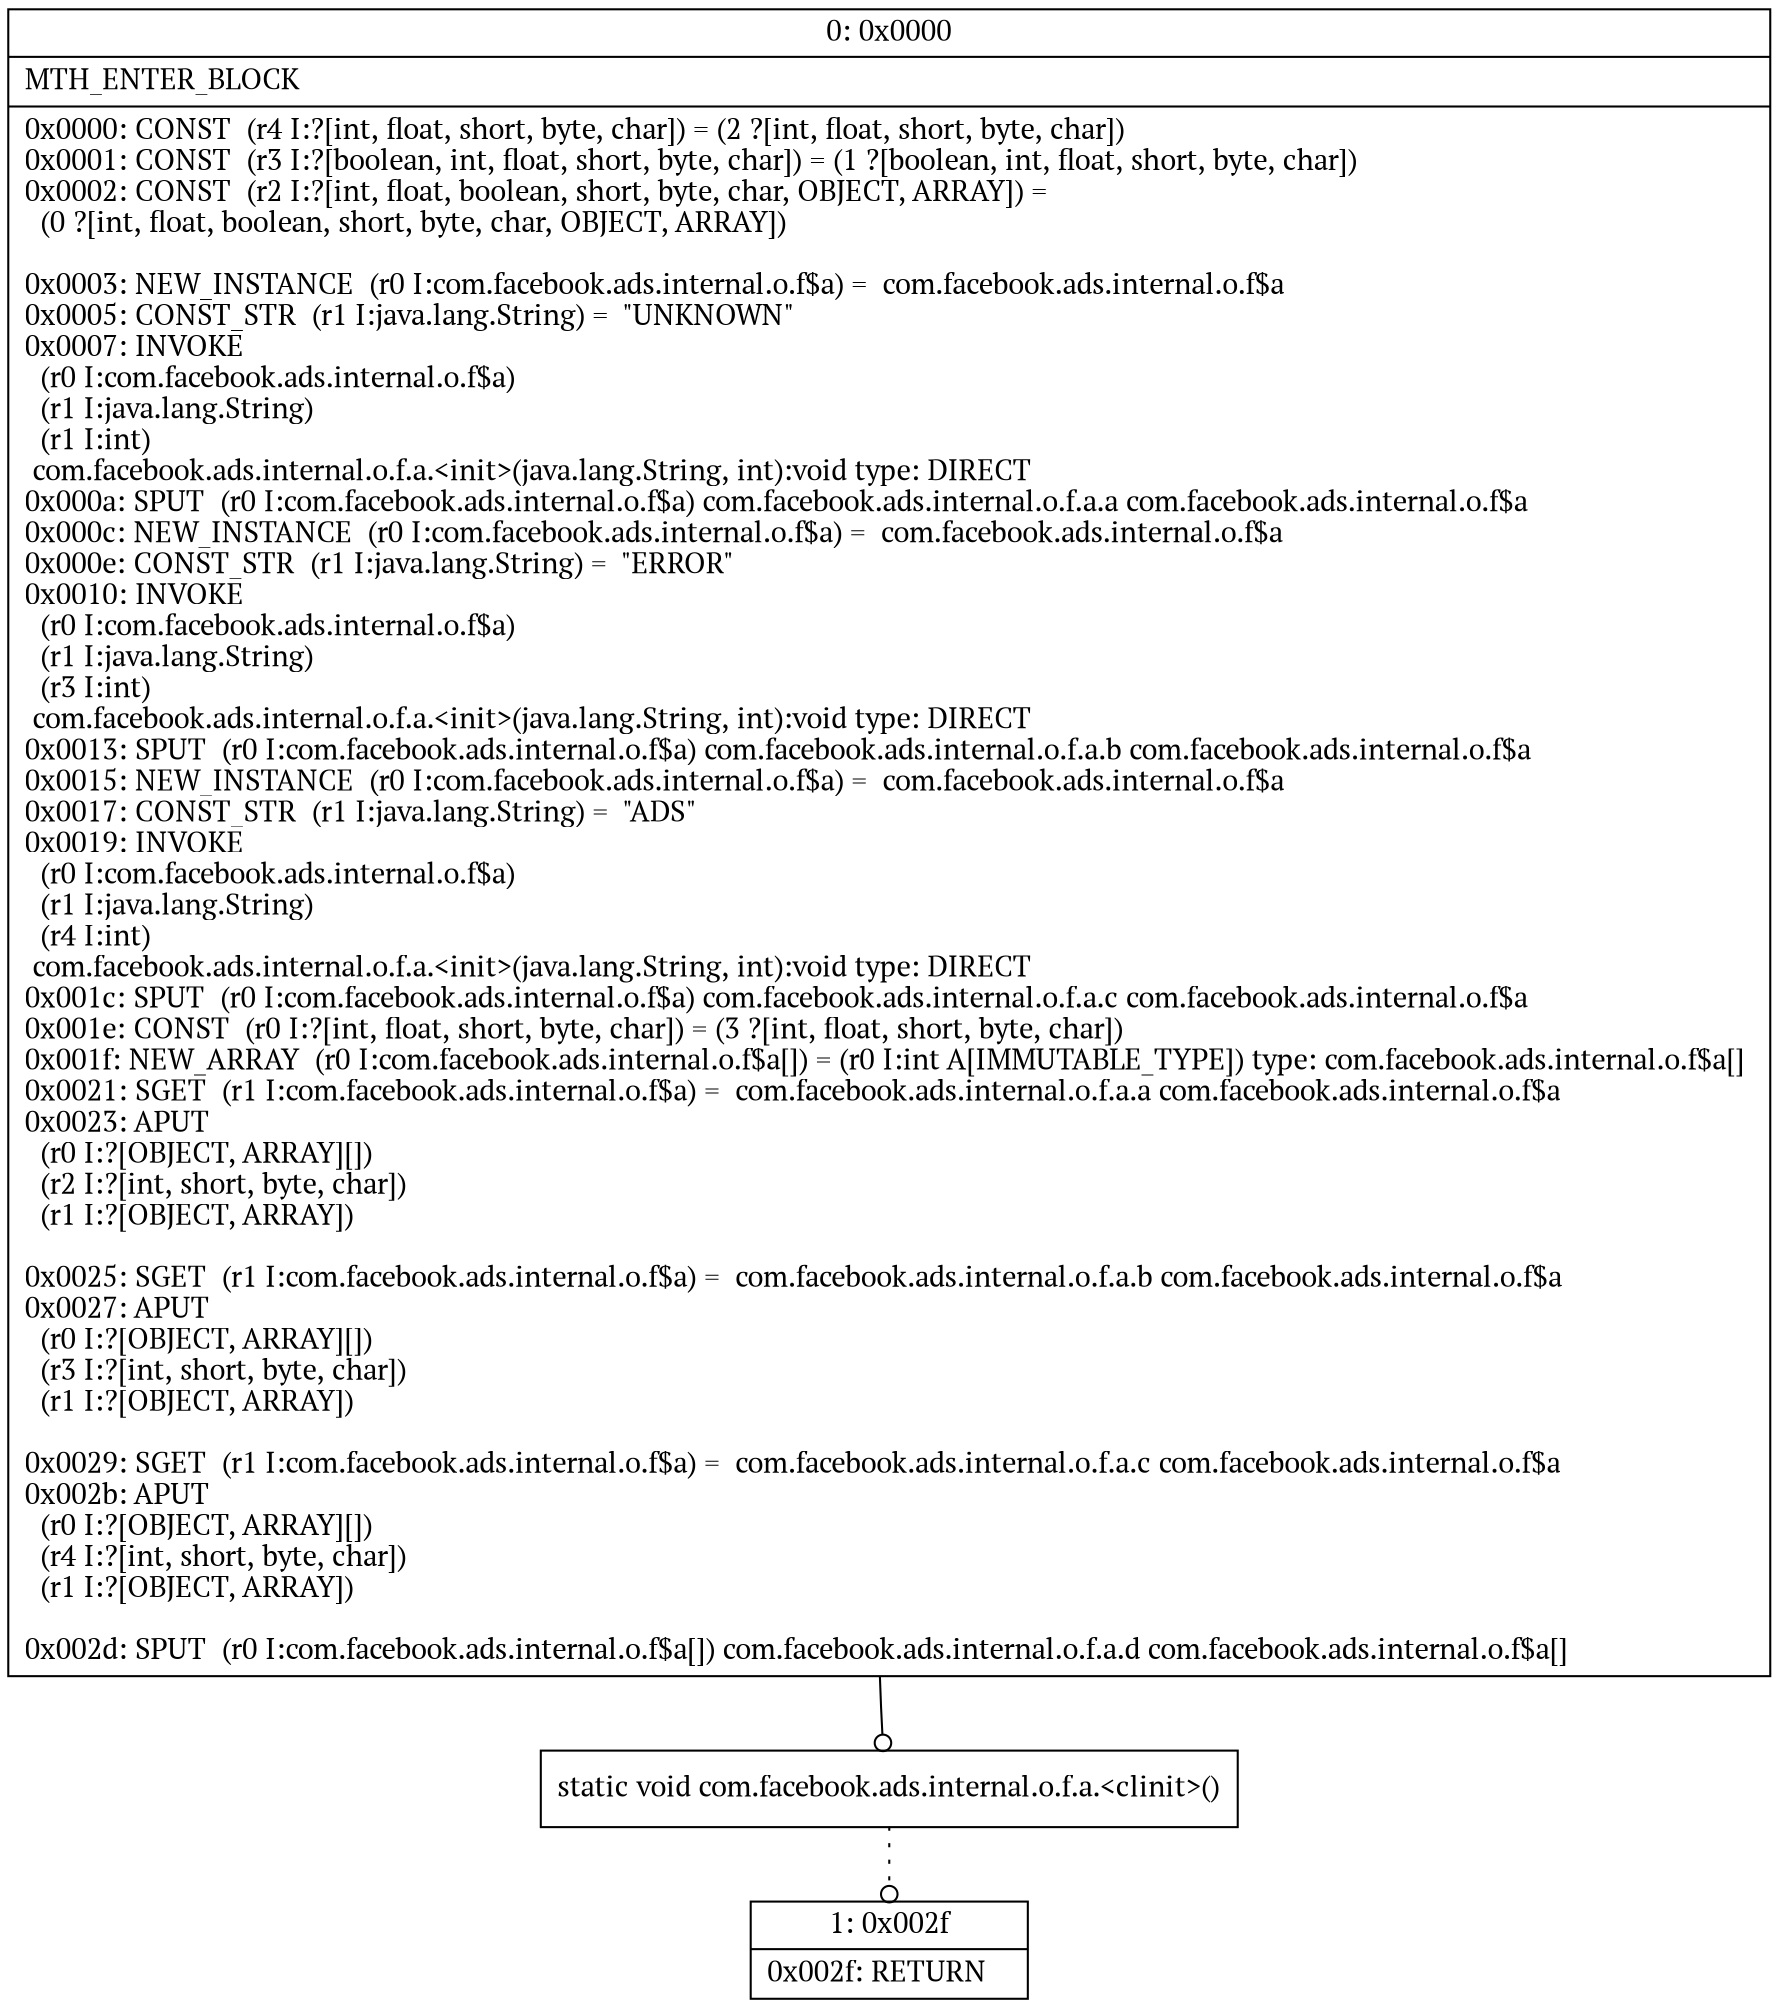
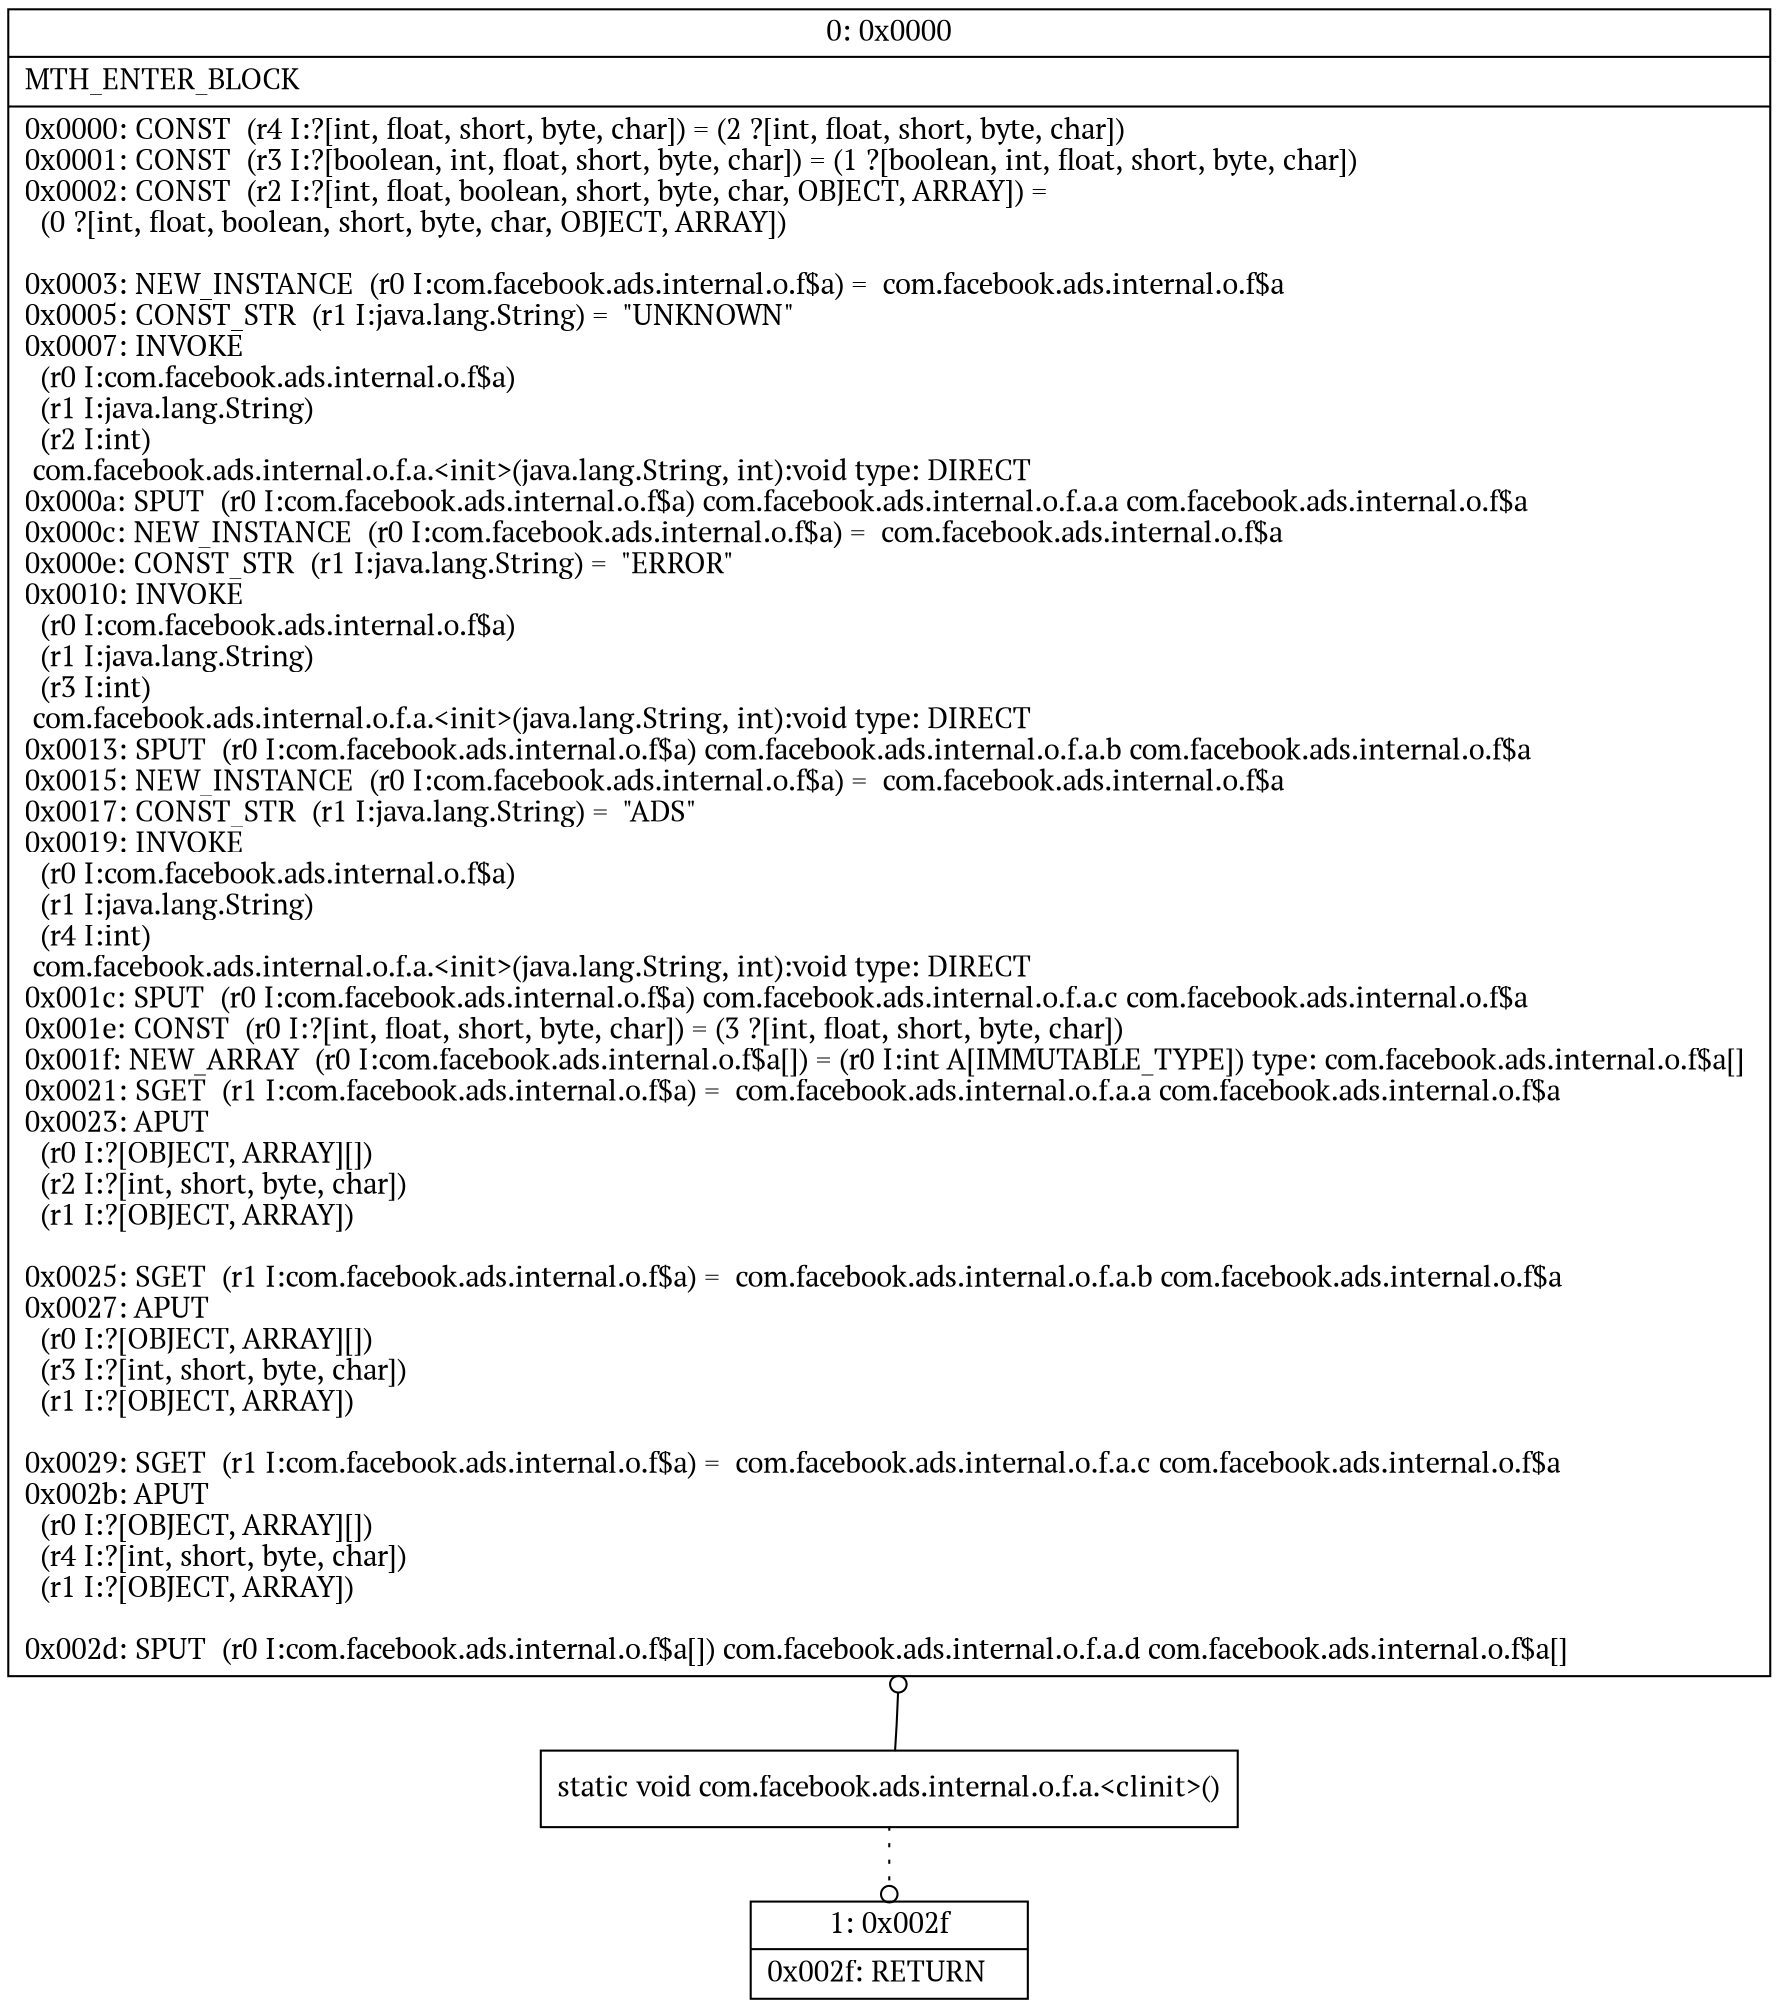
(88, 440) -> (88, 440)
(881, 1705) -> (897, 1722)
